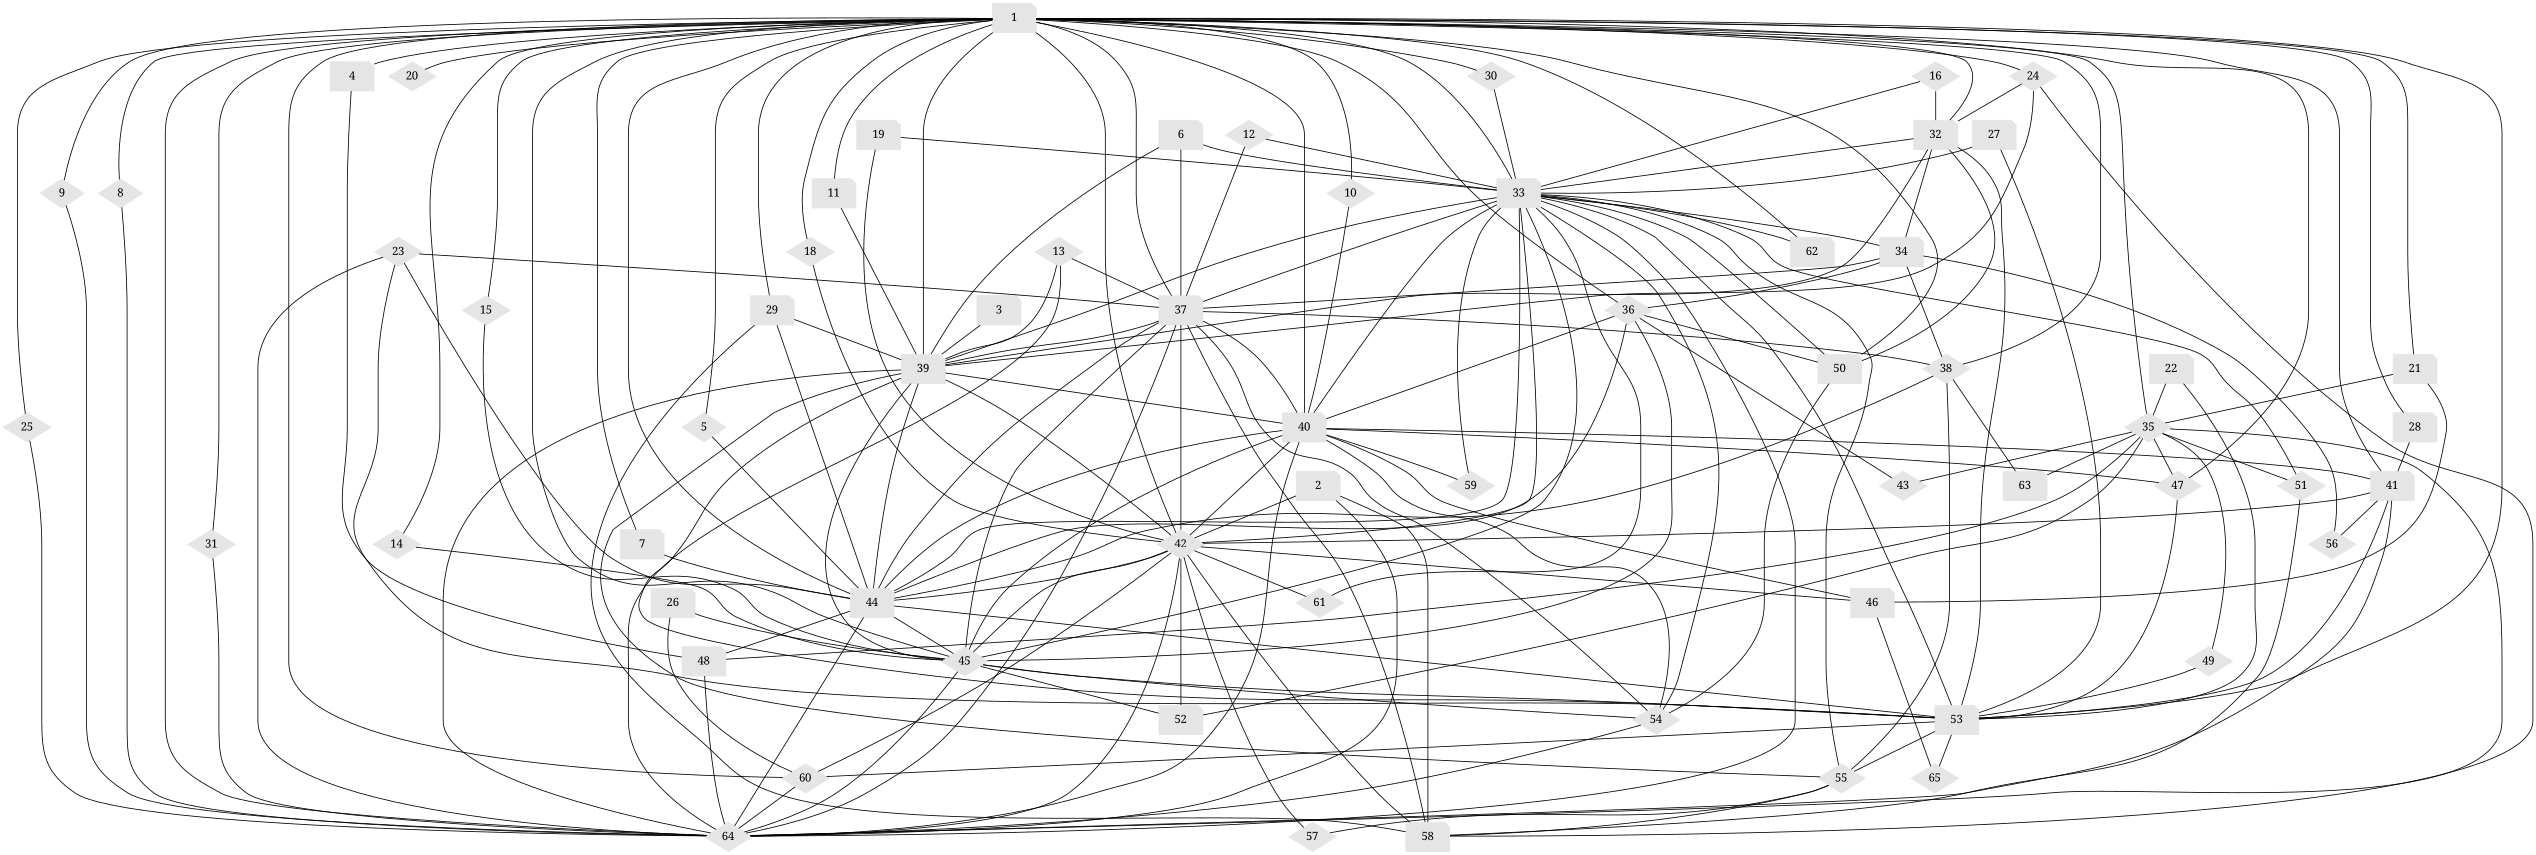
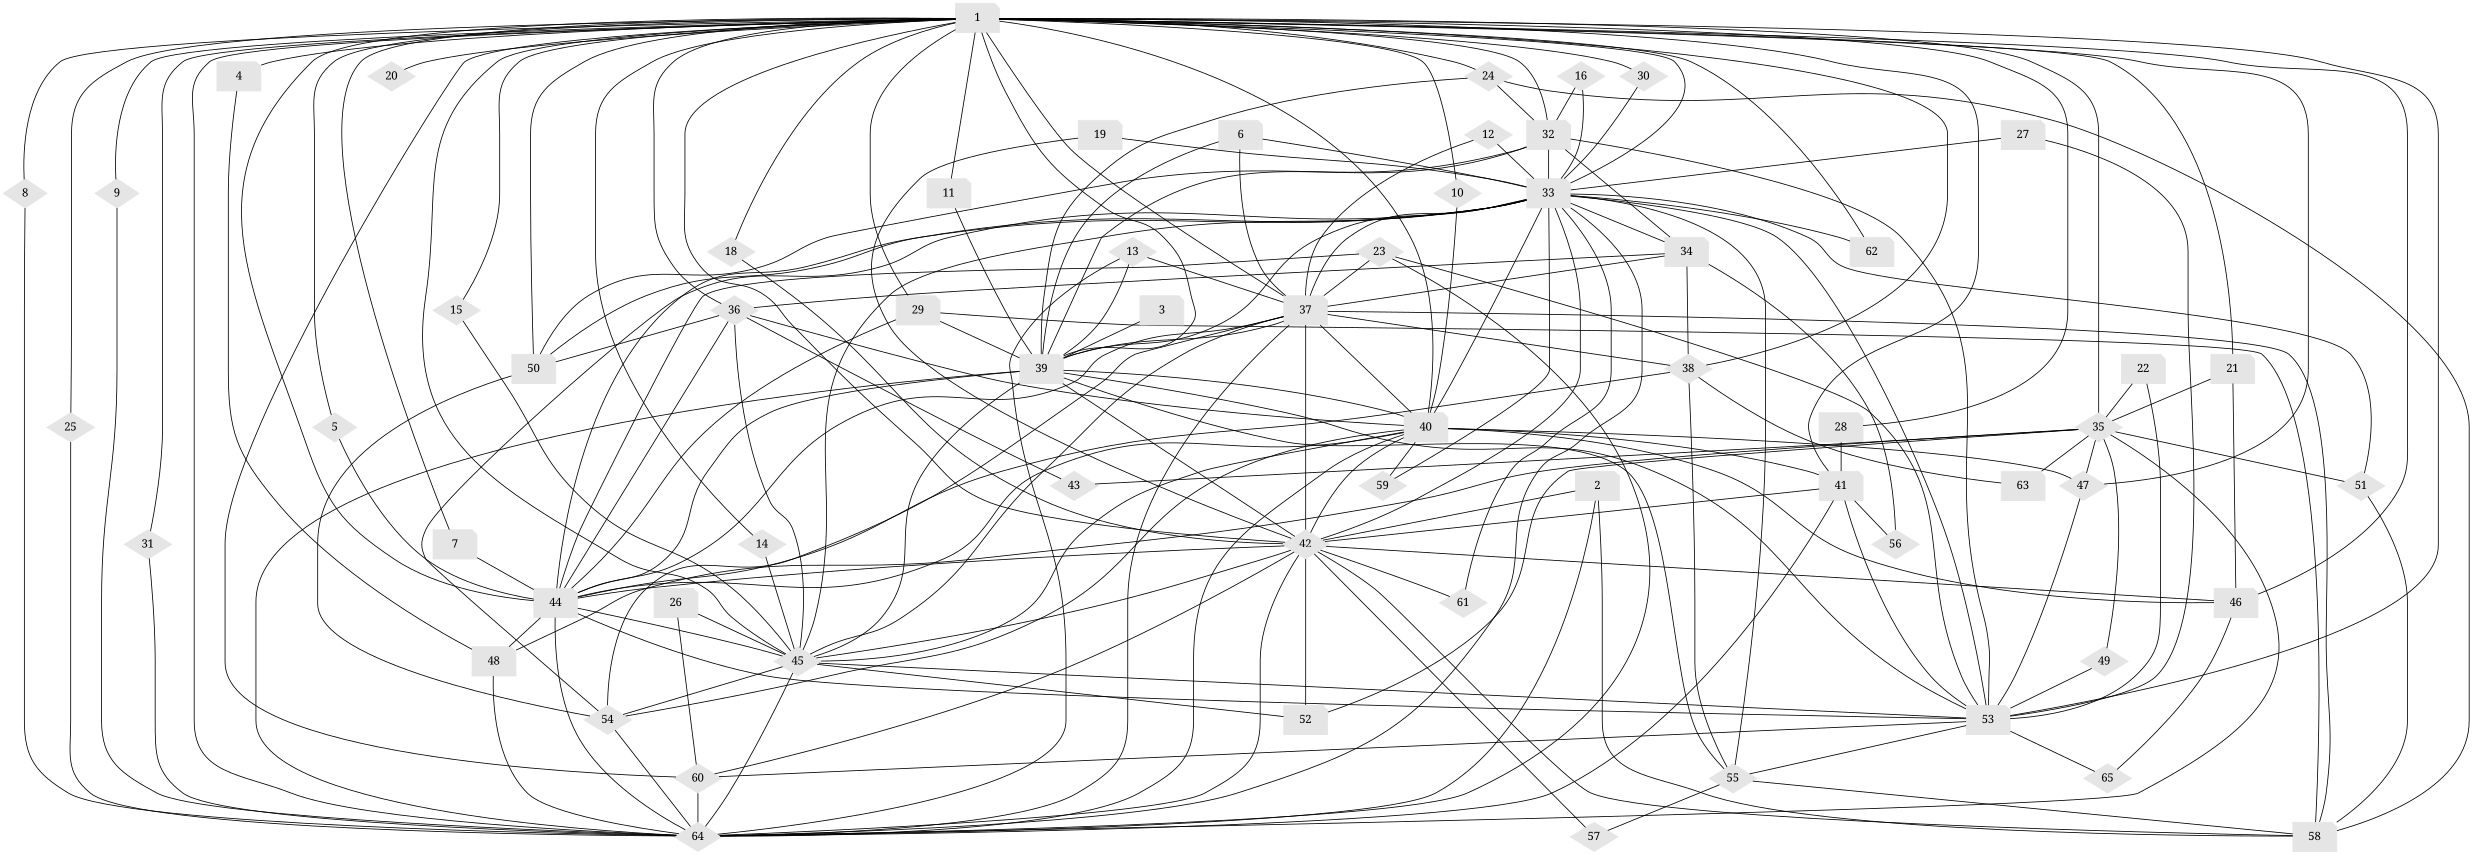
none -> (2089, 49)
